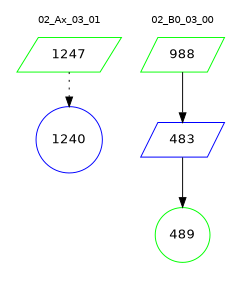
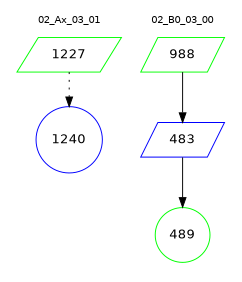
(69, 55) -> (69, 55)
